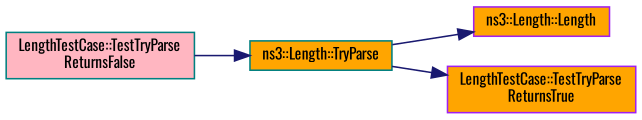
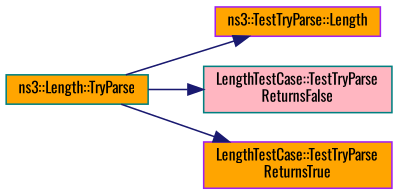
(542, 22) -> (298, 22)
(214, 56) -> (168, 89)
